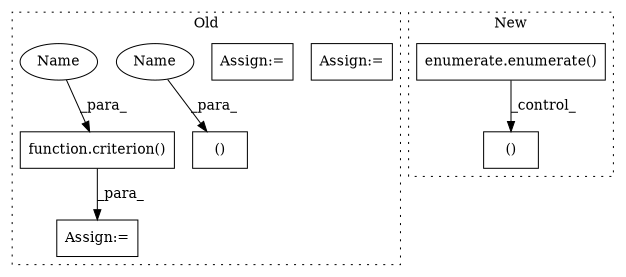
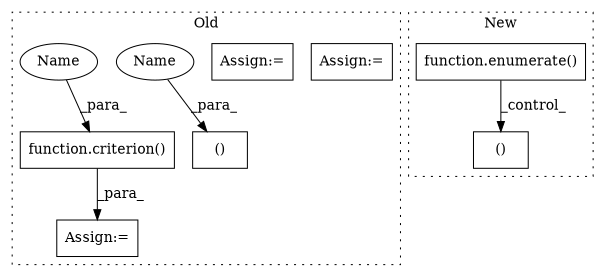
(511, 62) -> (501, 62)
